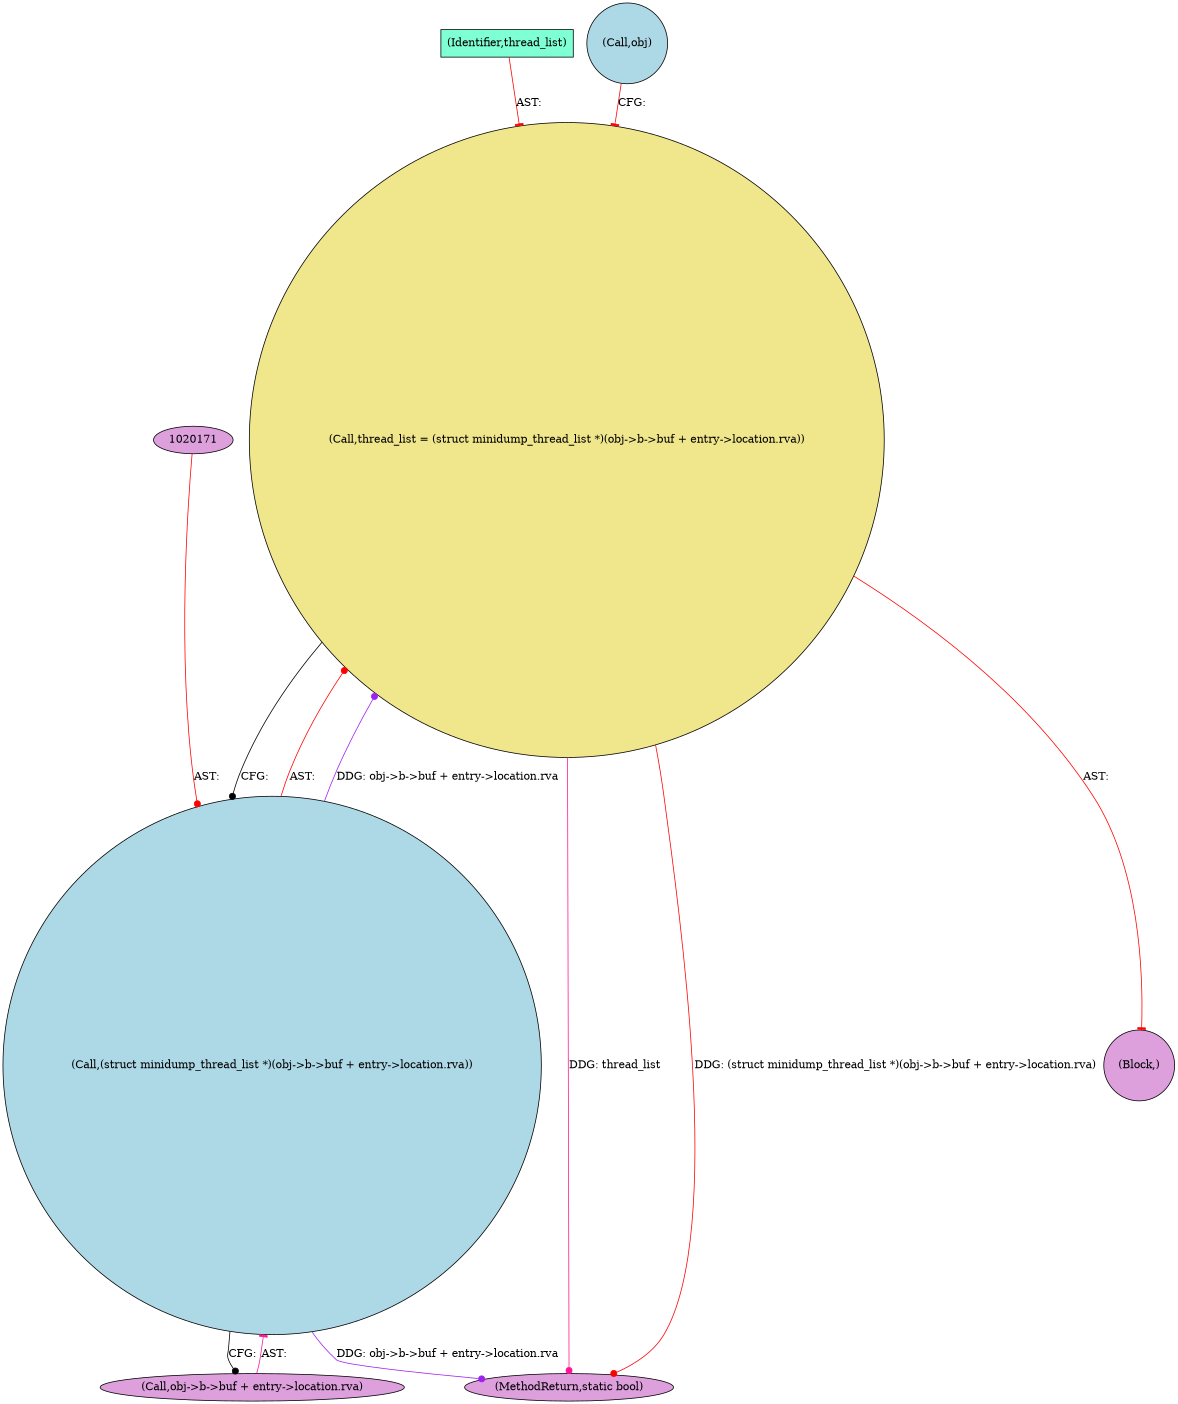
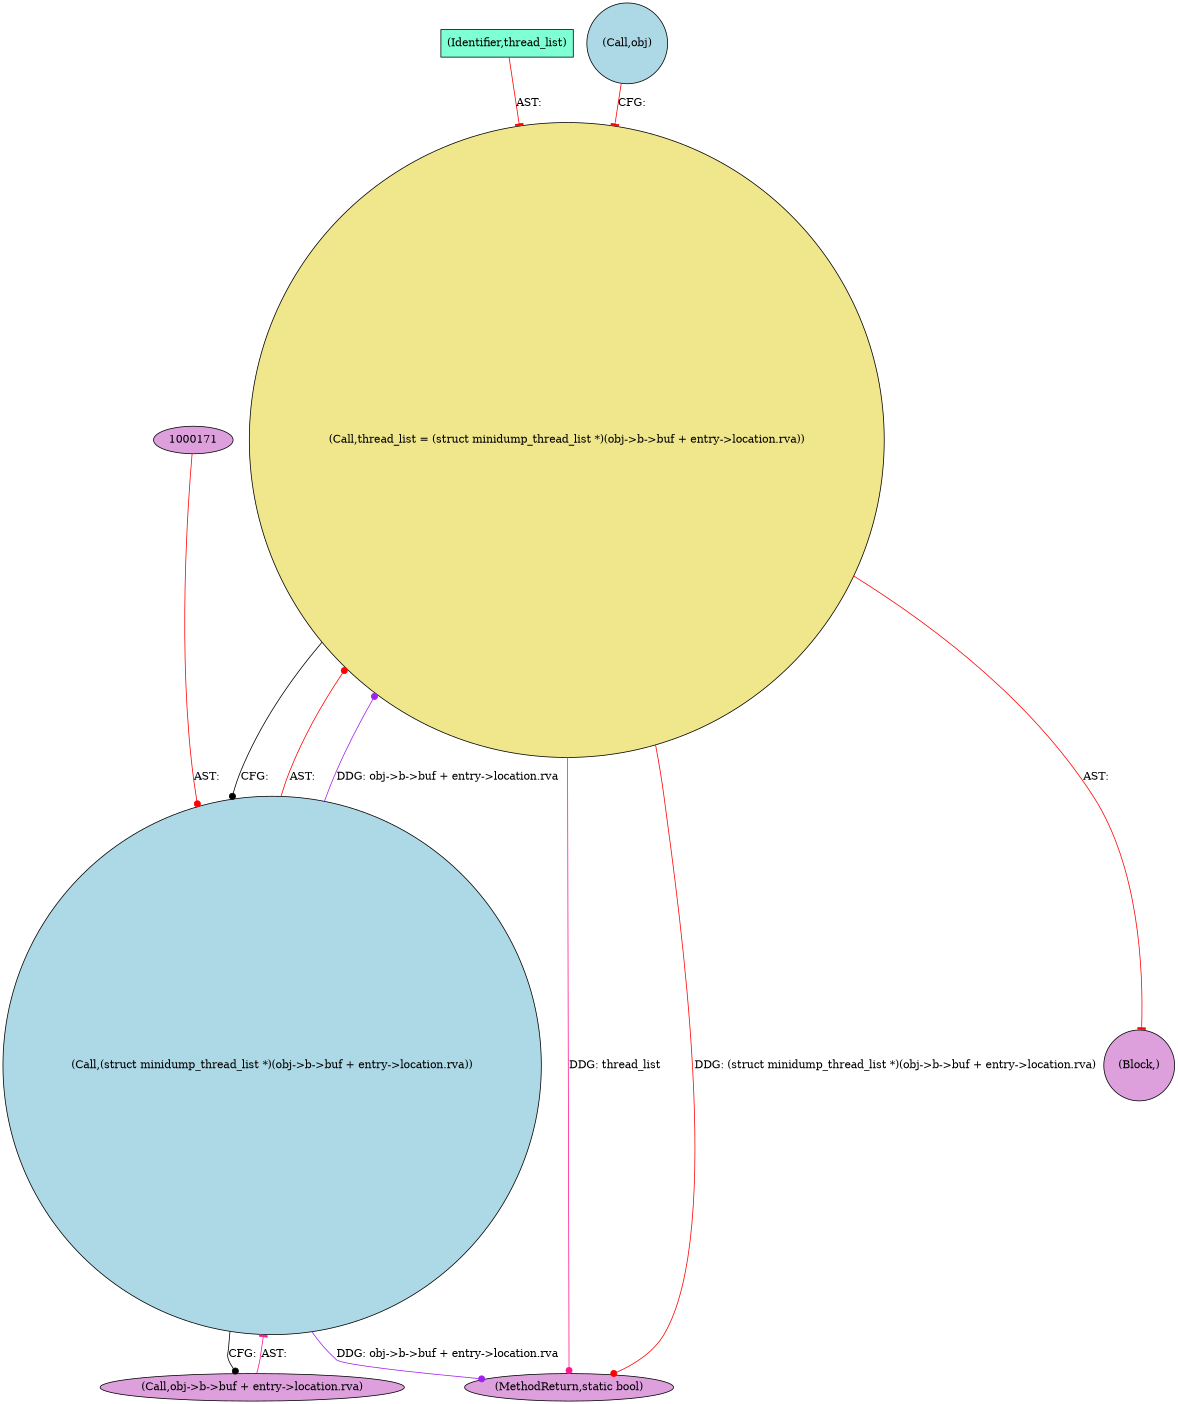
(193, 440) -> (193, 440)
